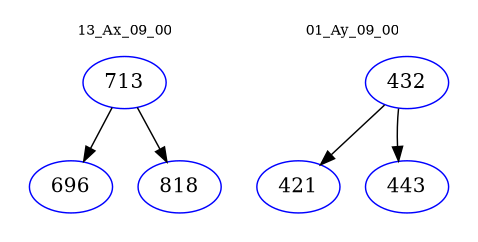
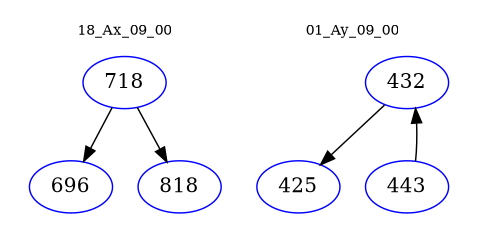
(125, 31) -> (125, 31)
(125, 83) -> (125, 83)
(397, 127) -> (417, 142)
(298, 187) -> (298, 187)
